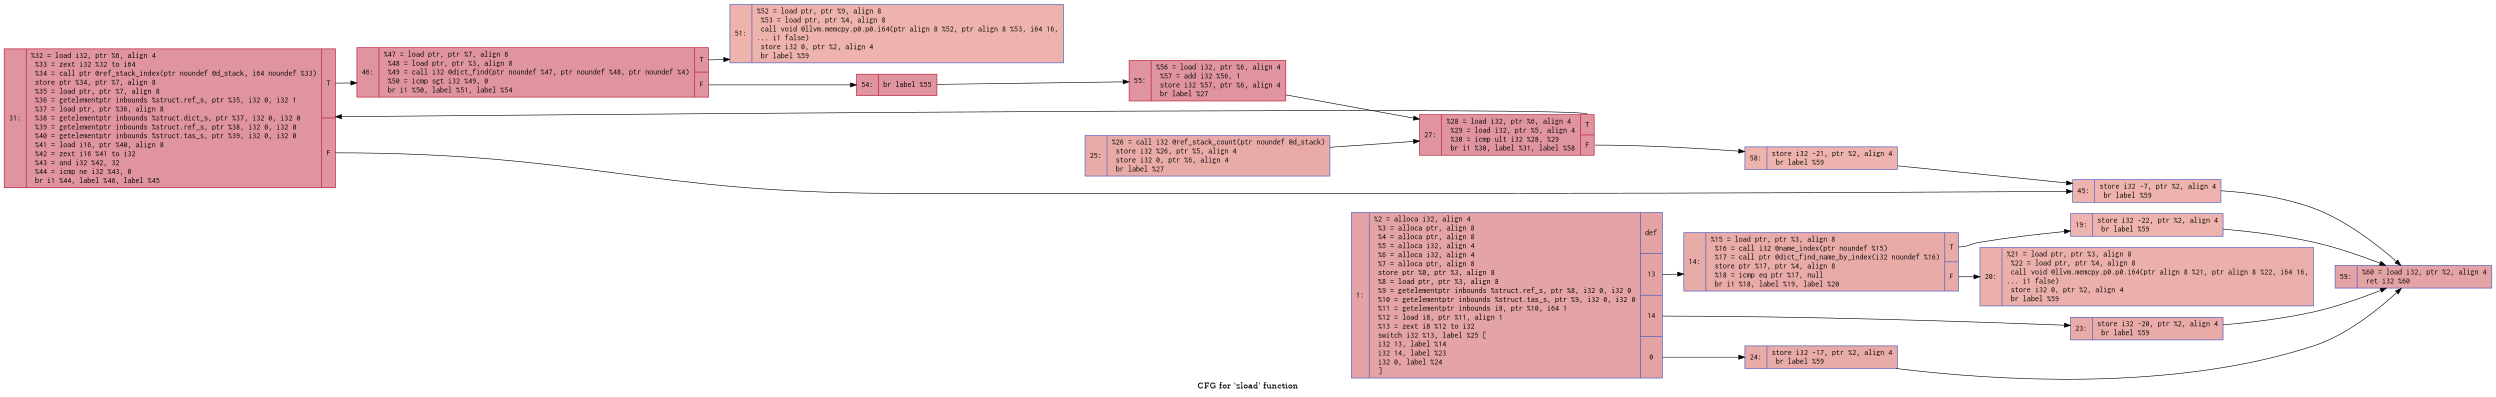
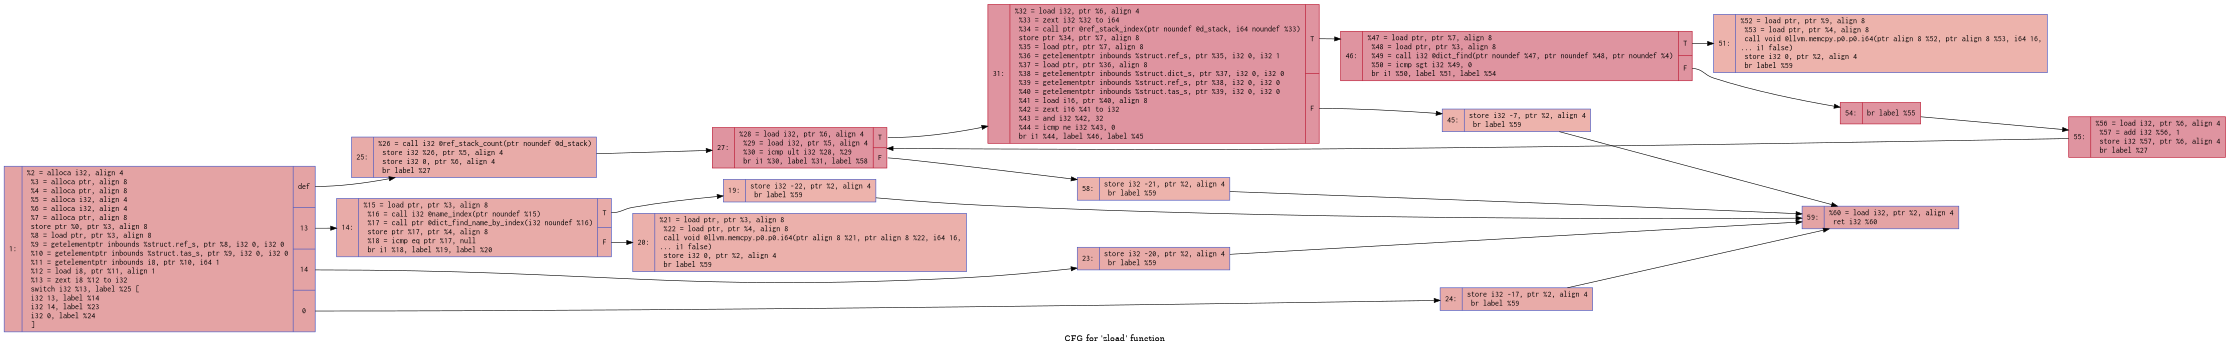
(1982, 174) -> (1513, 202)
none -> (352, 184)
